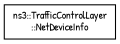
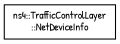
(60, 22) -> (60, 22)
